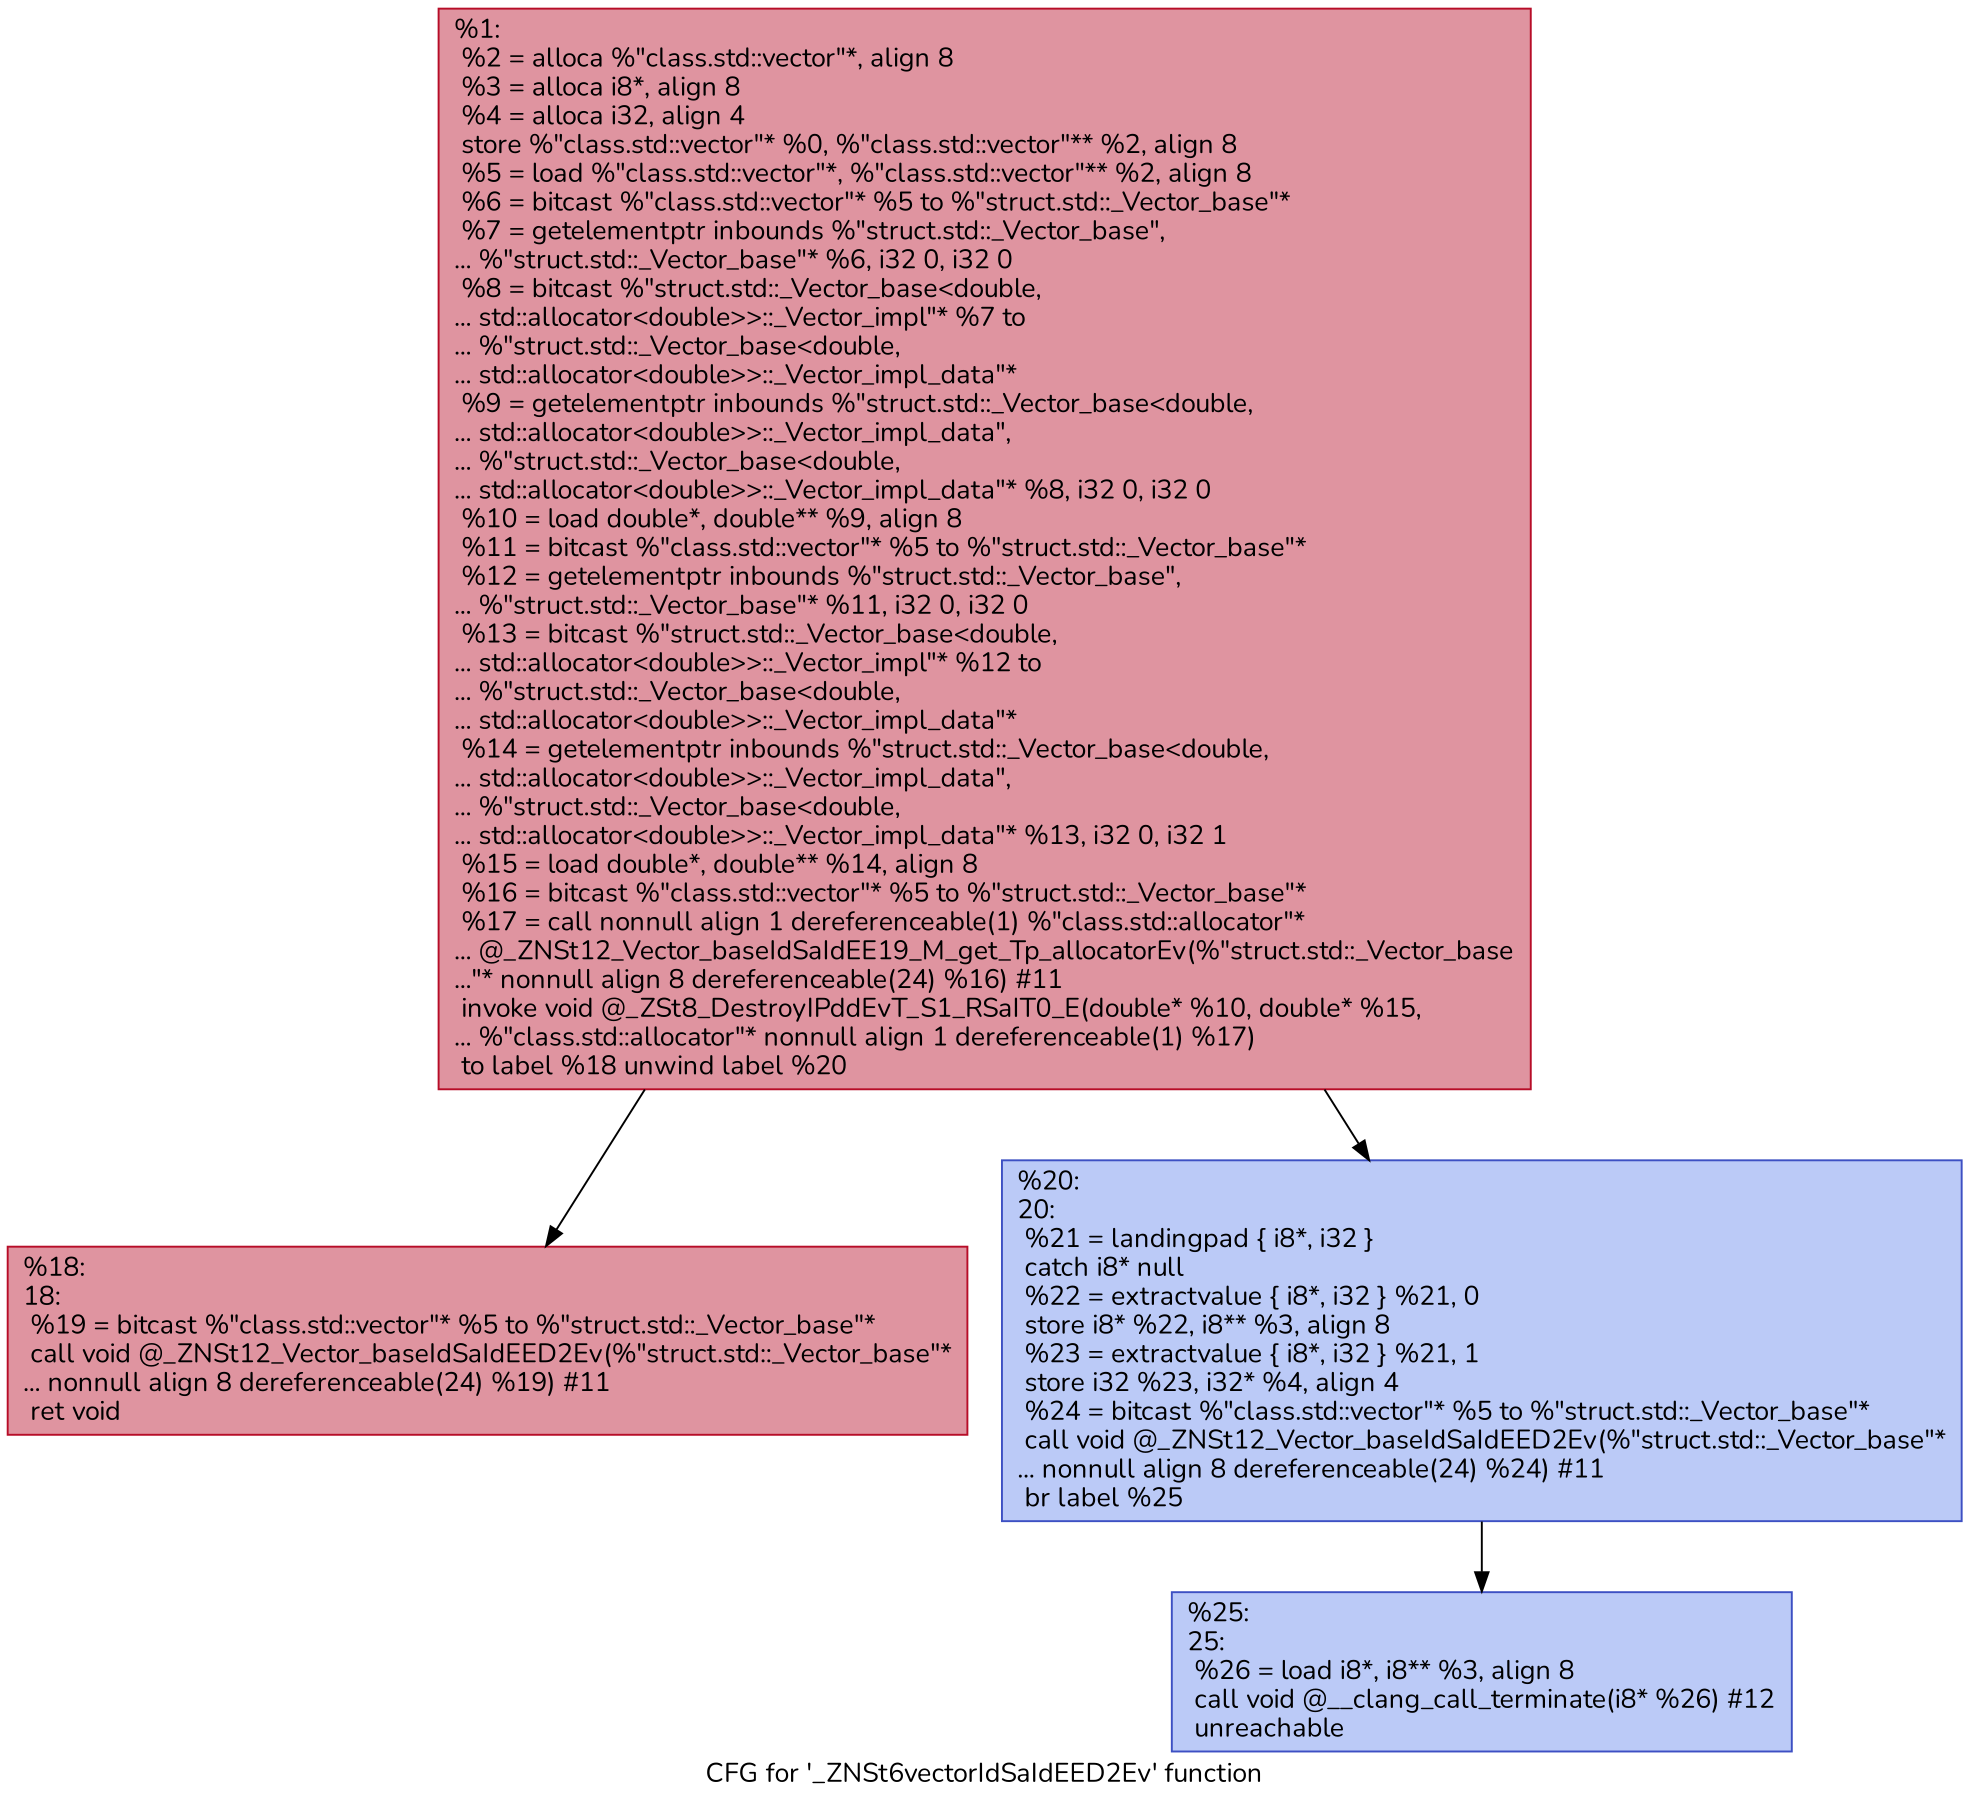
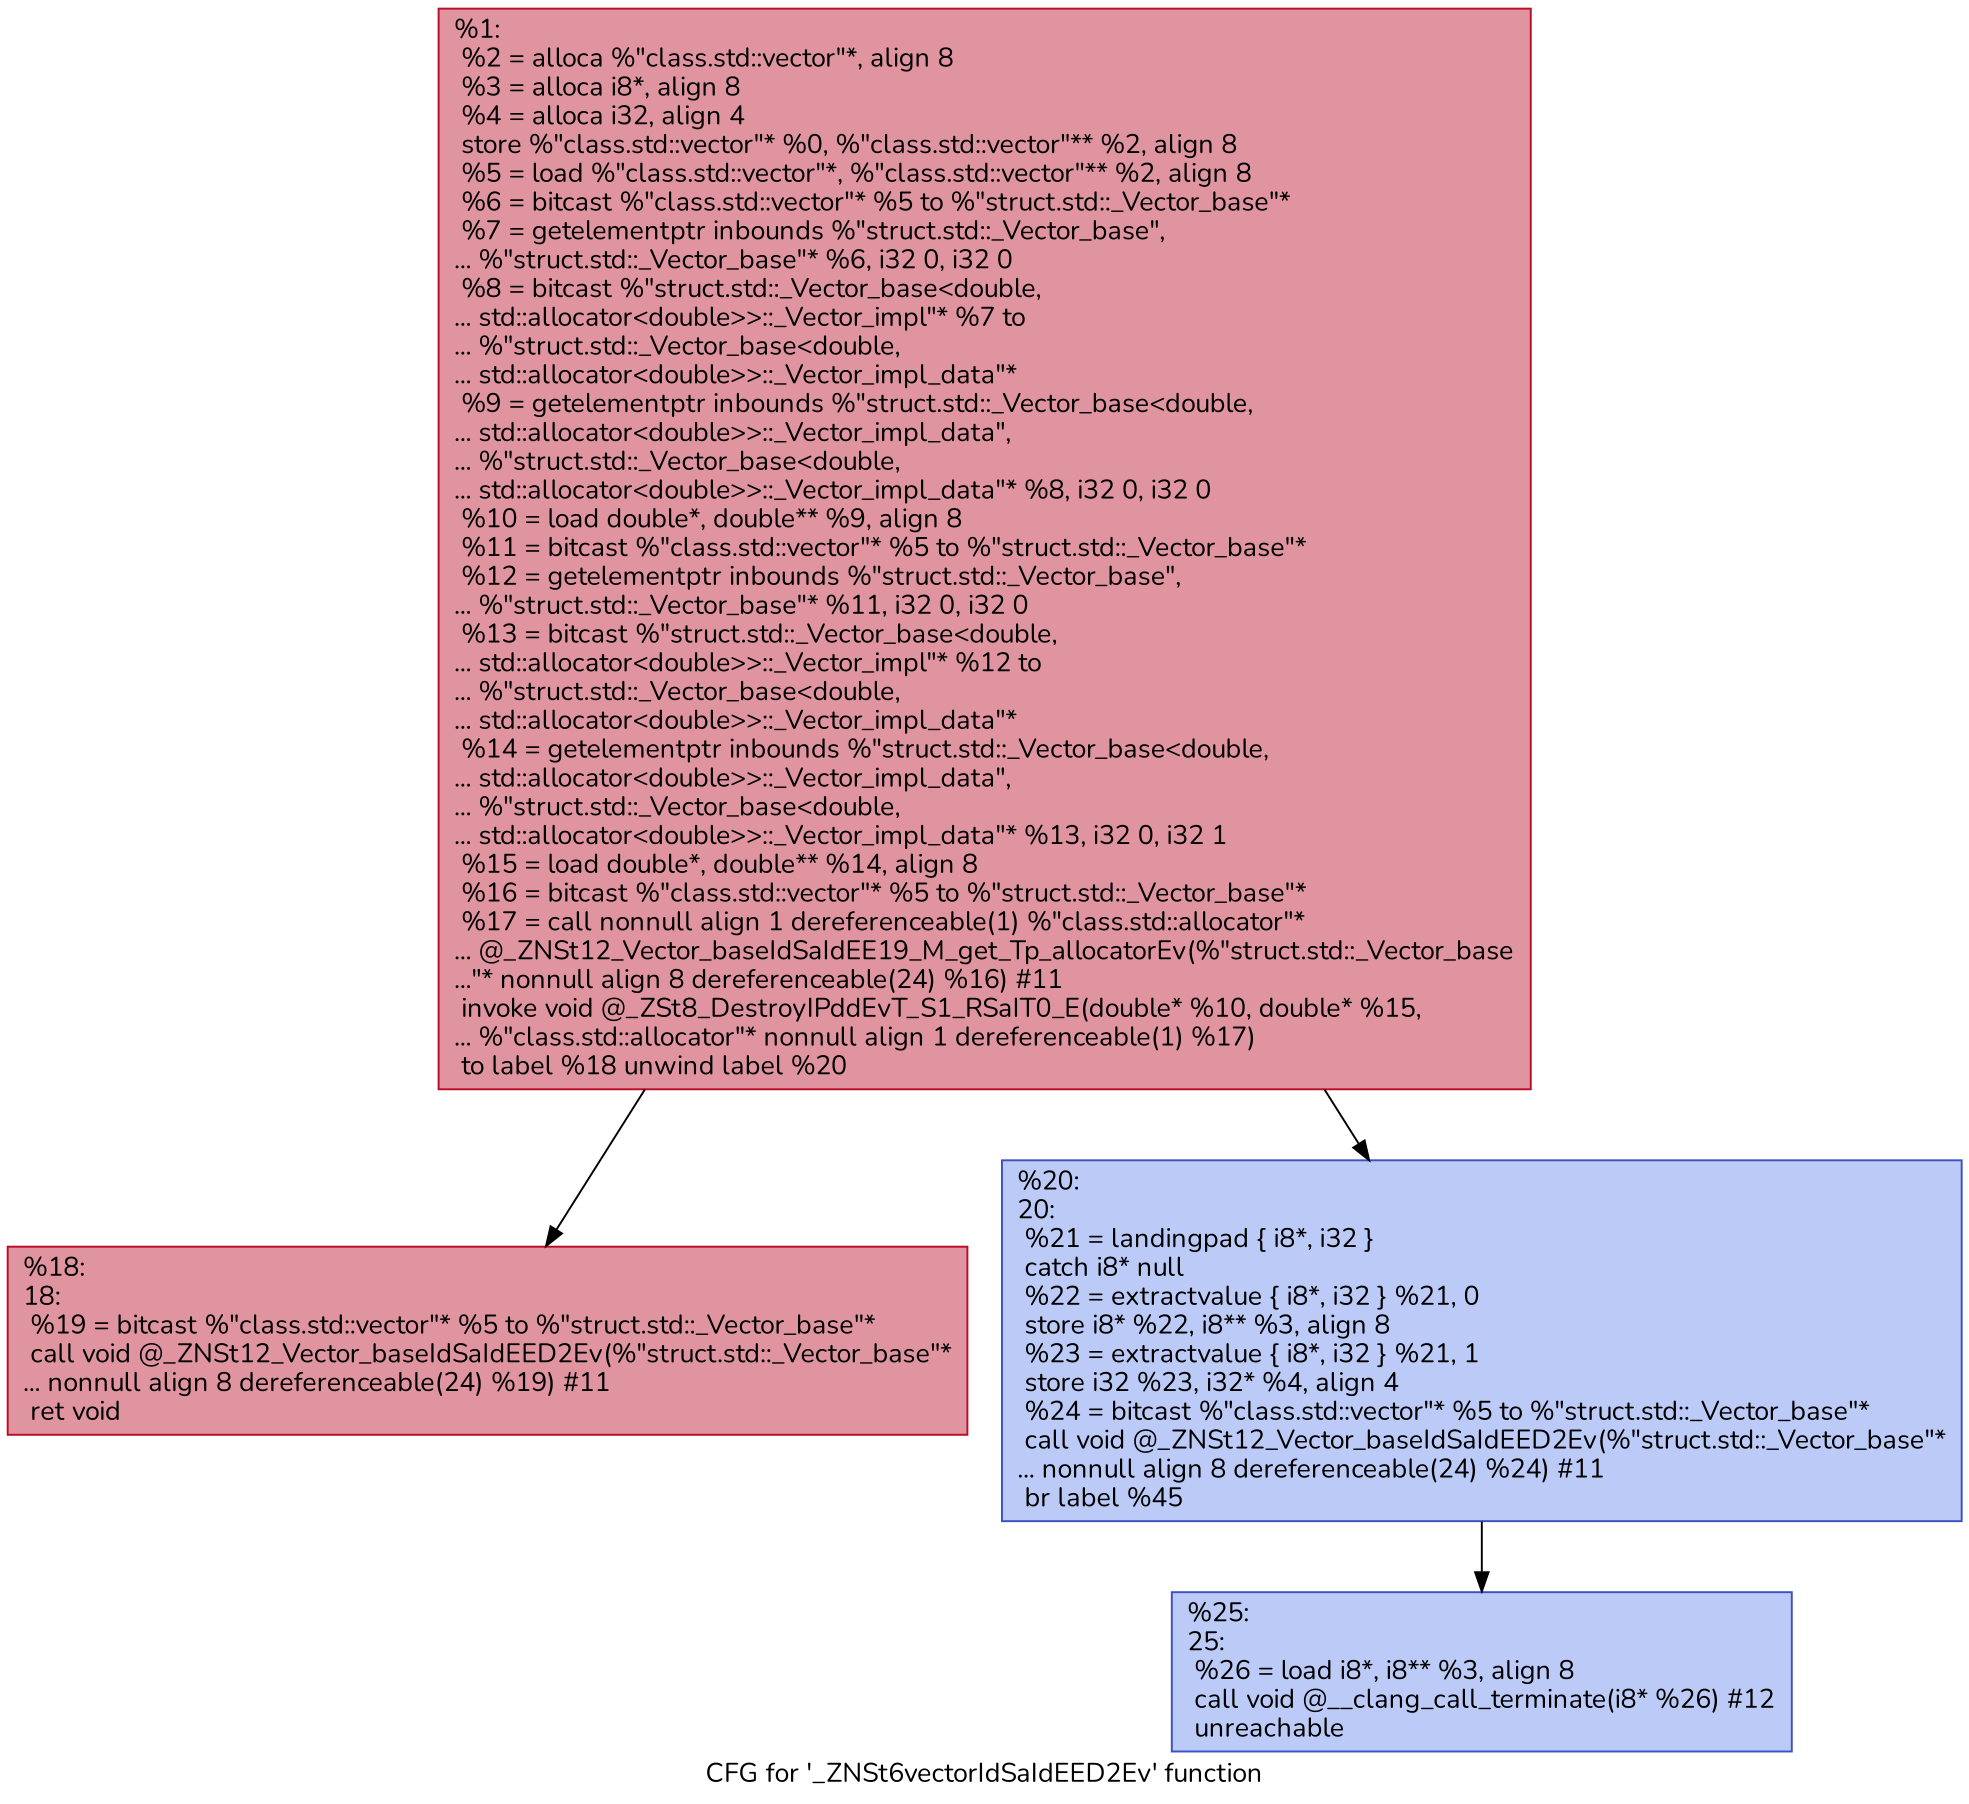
(1101, 1498) -> (1101, 1498)
